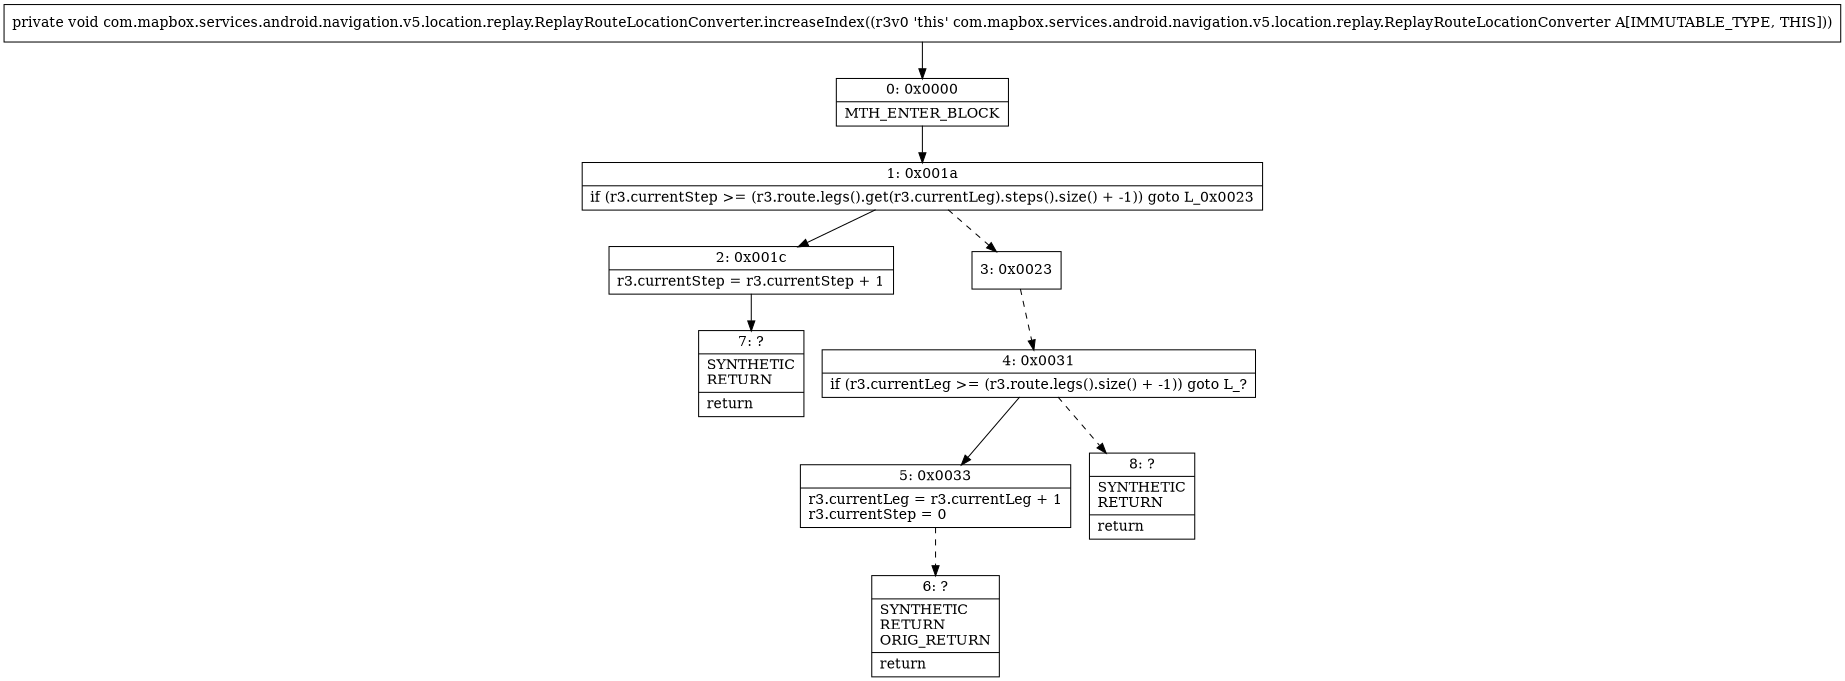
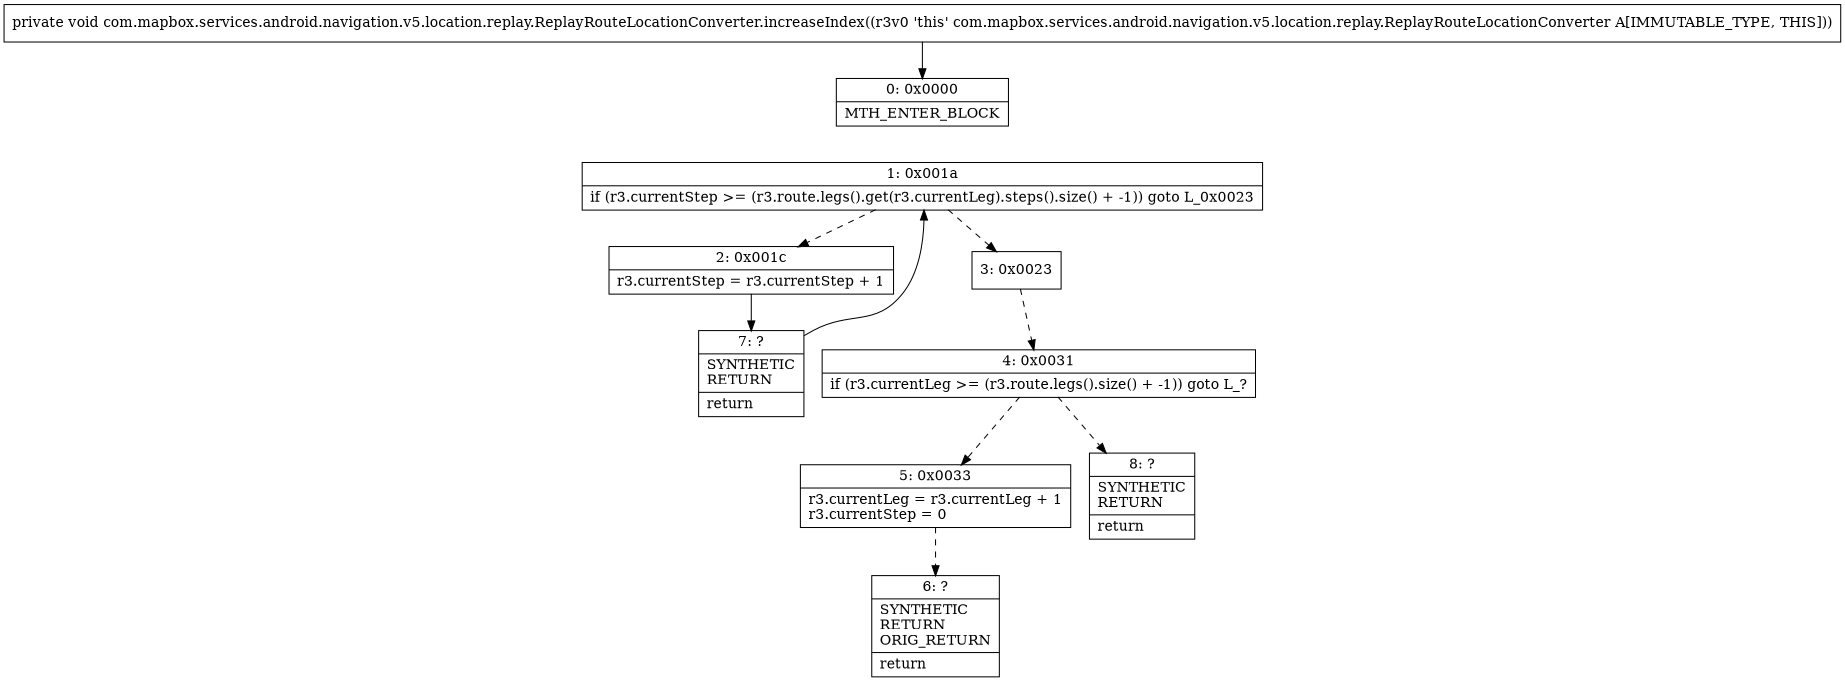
(922, 139) -> (891, 305)
(841, 226) -> (841, 226)
(994, 427) -> (994, 427)
